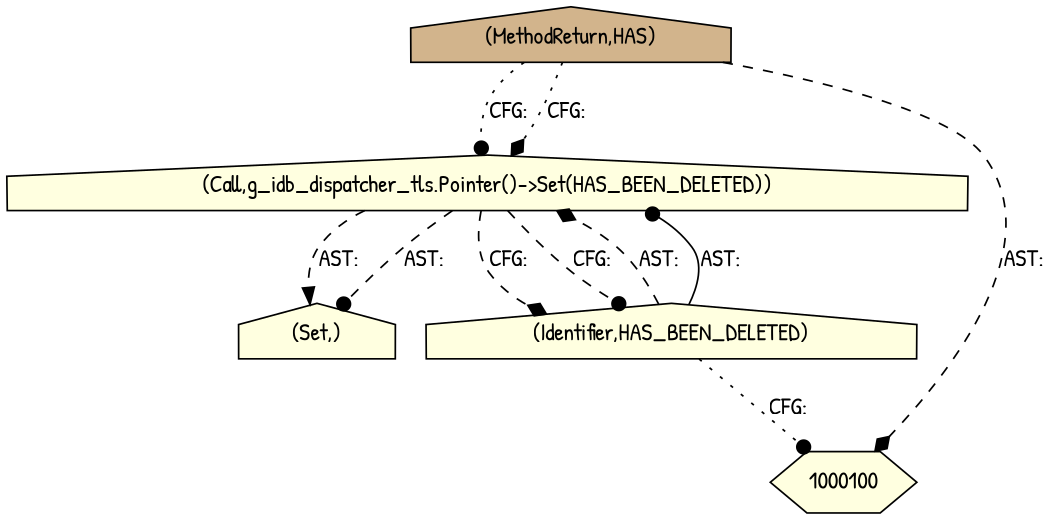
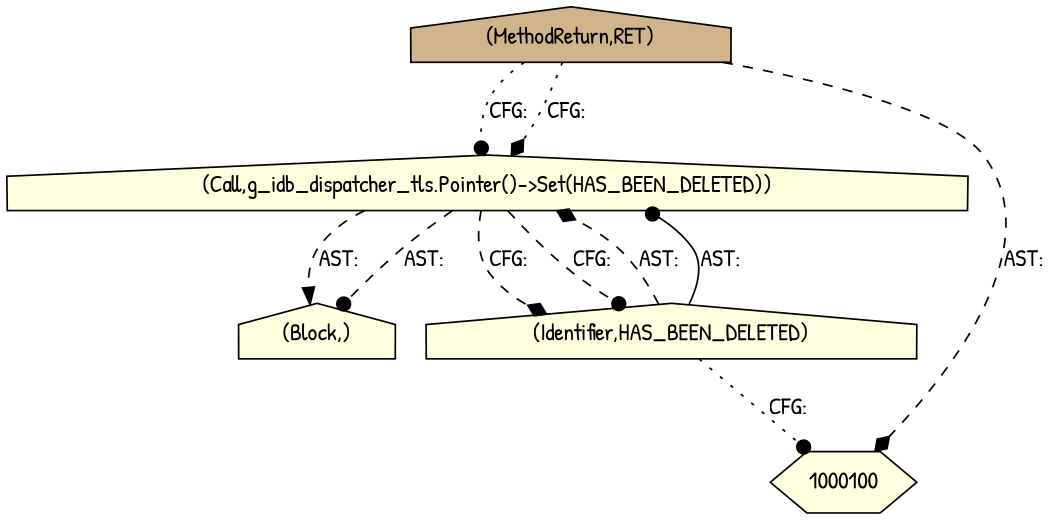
(571, 37) -> (571, 37)
(317, 334) -> (317, 334)
